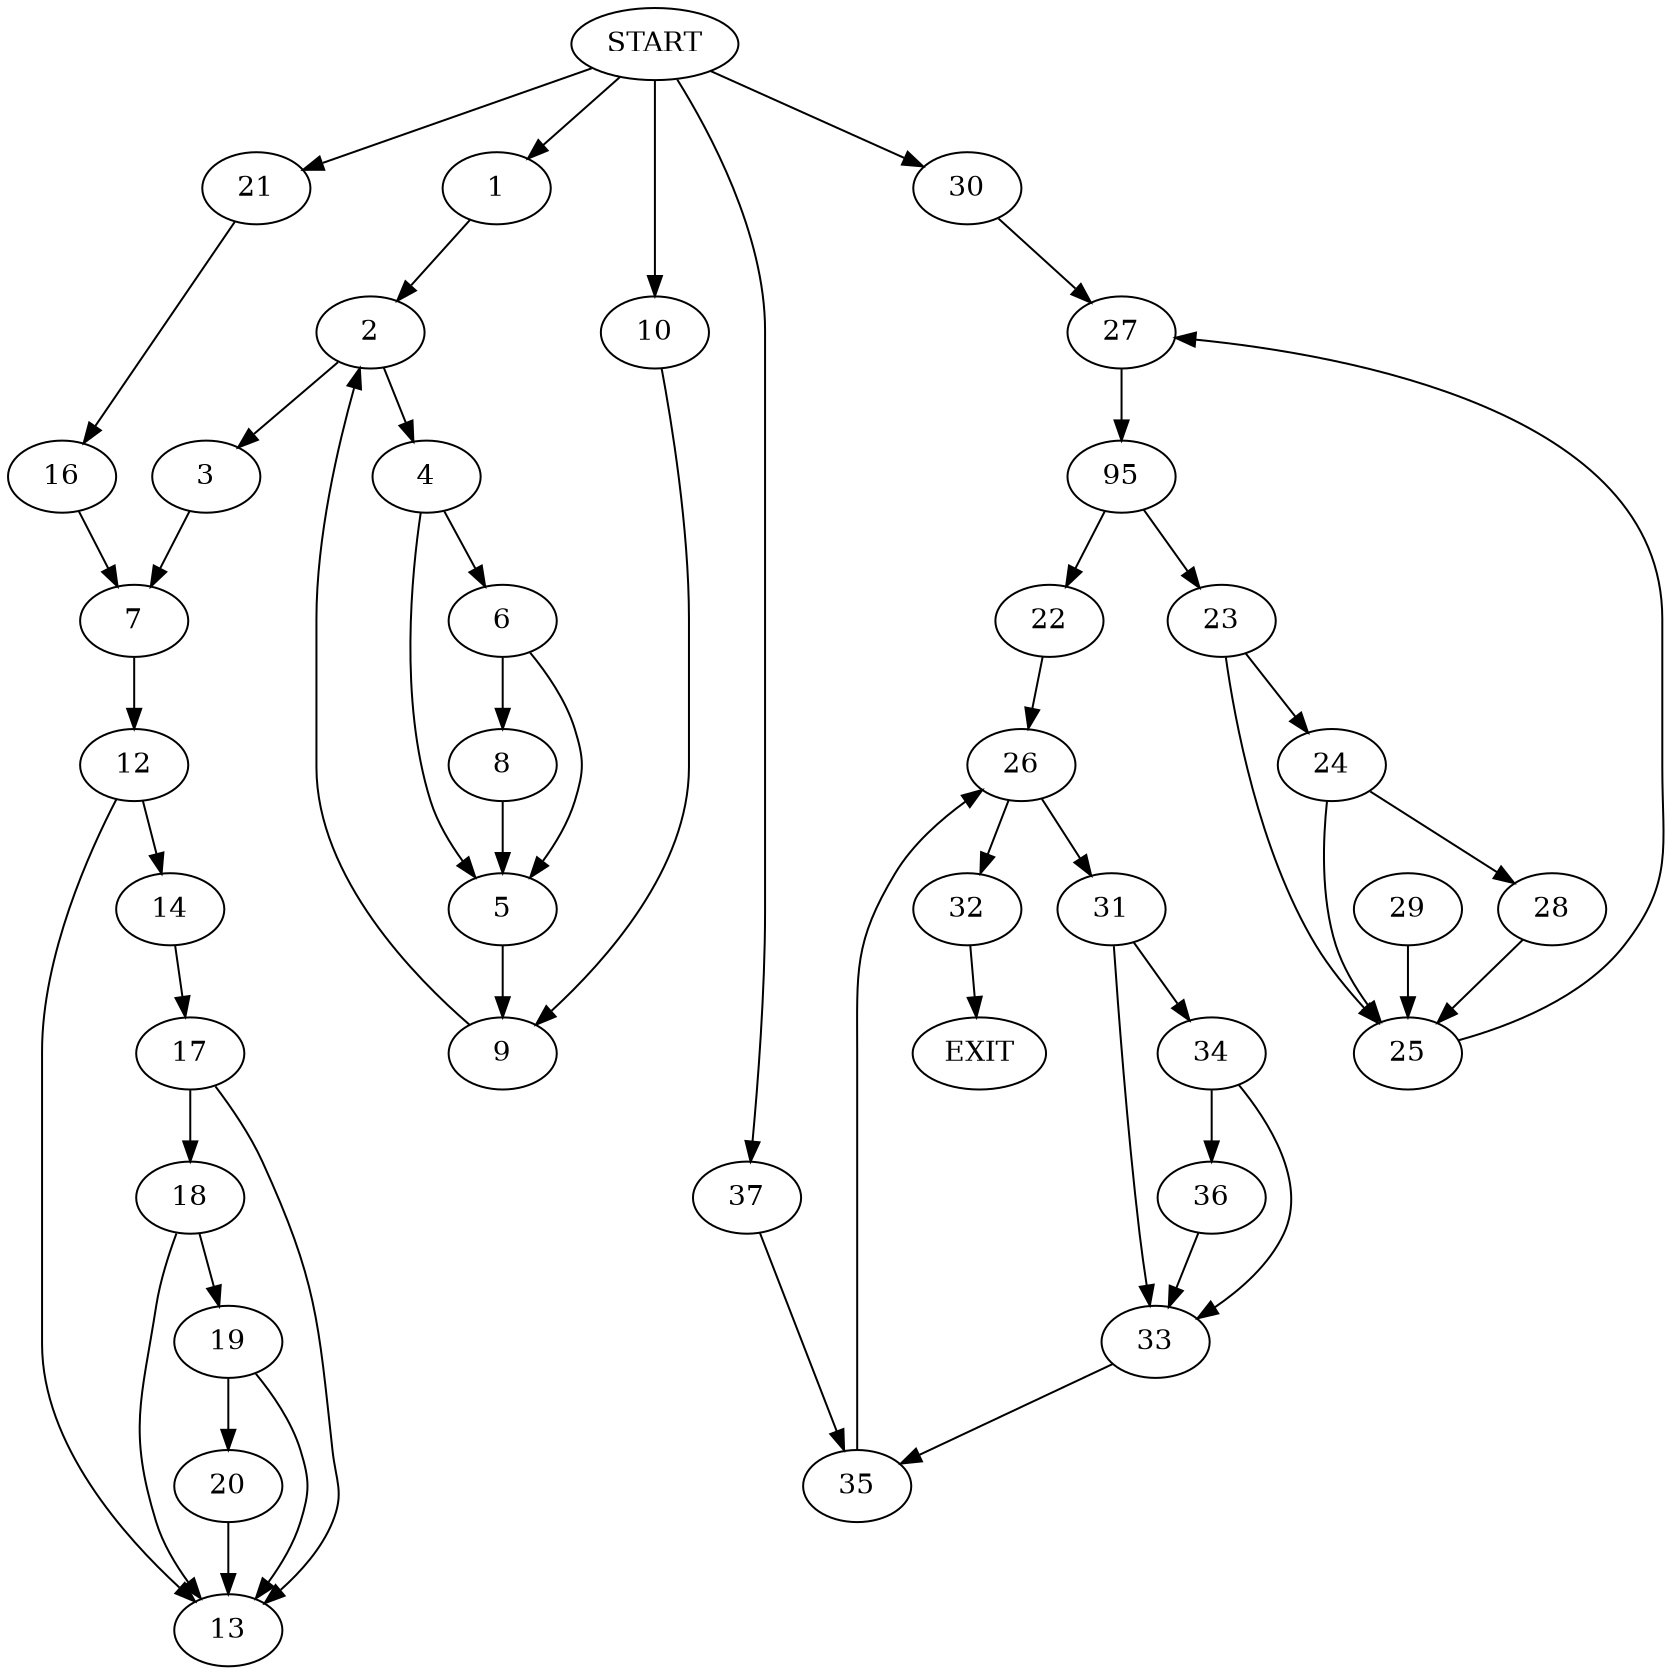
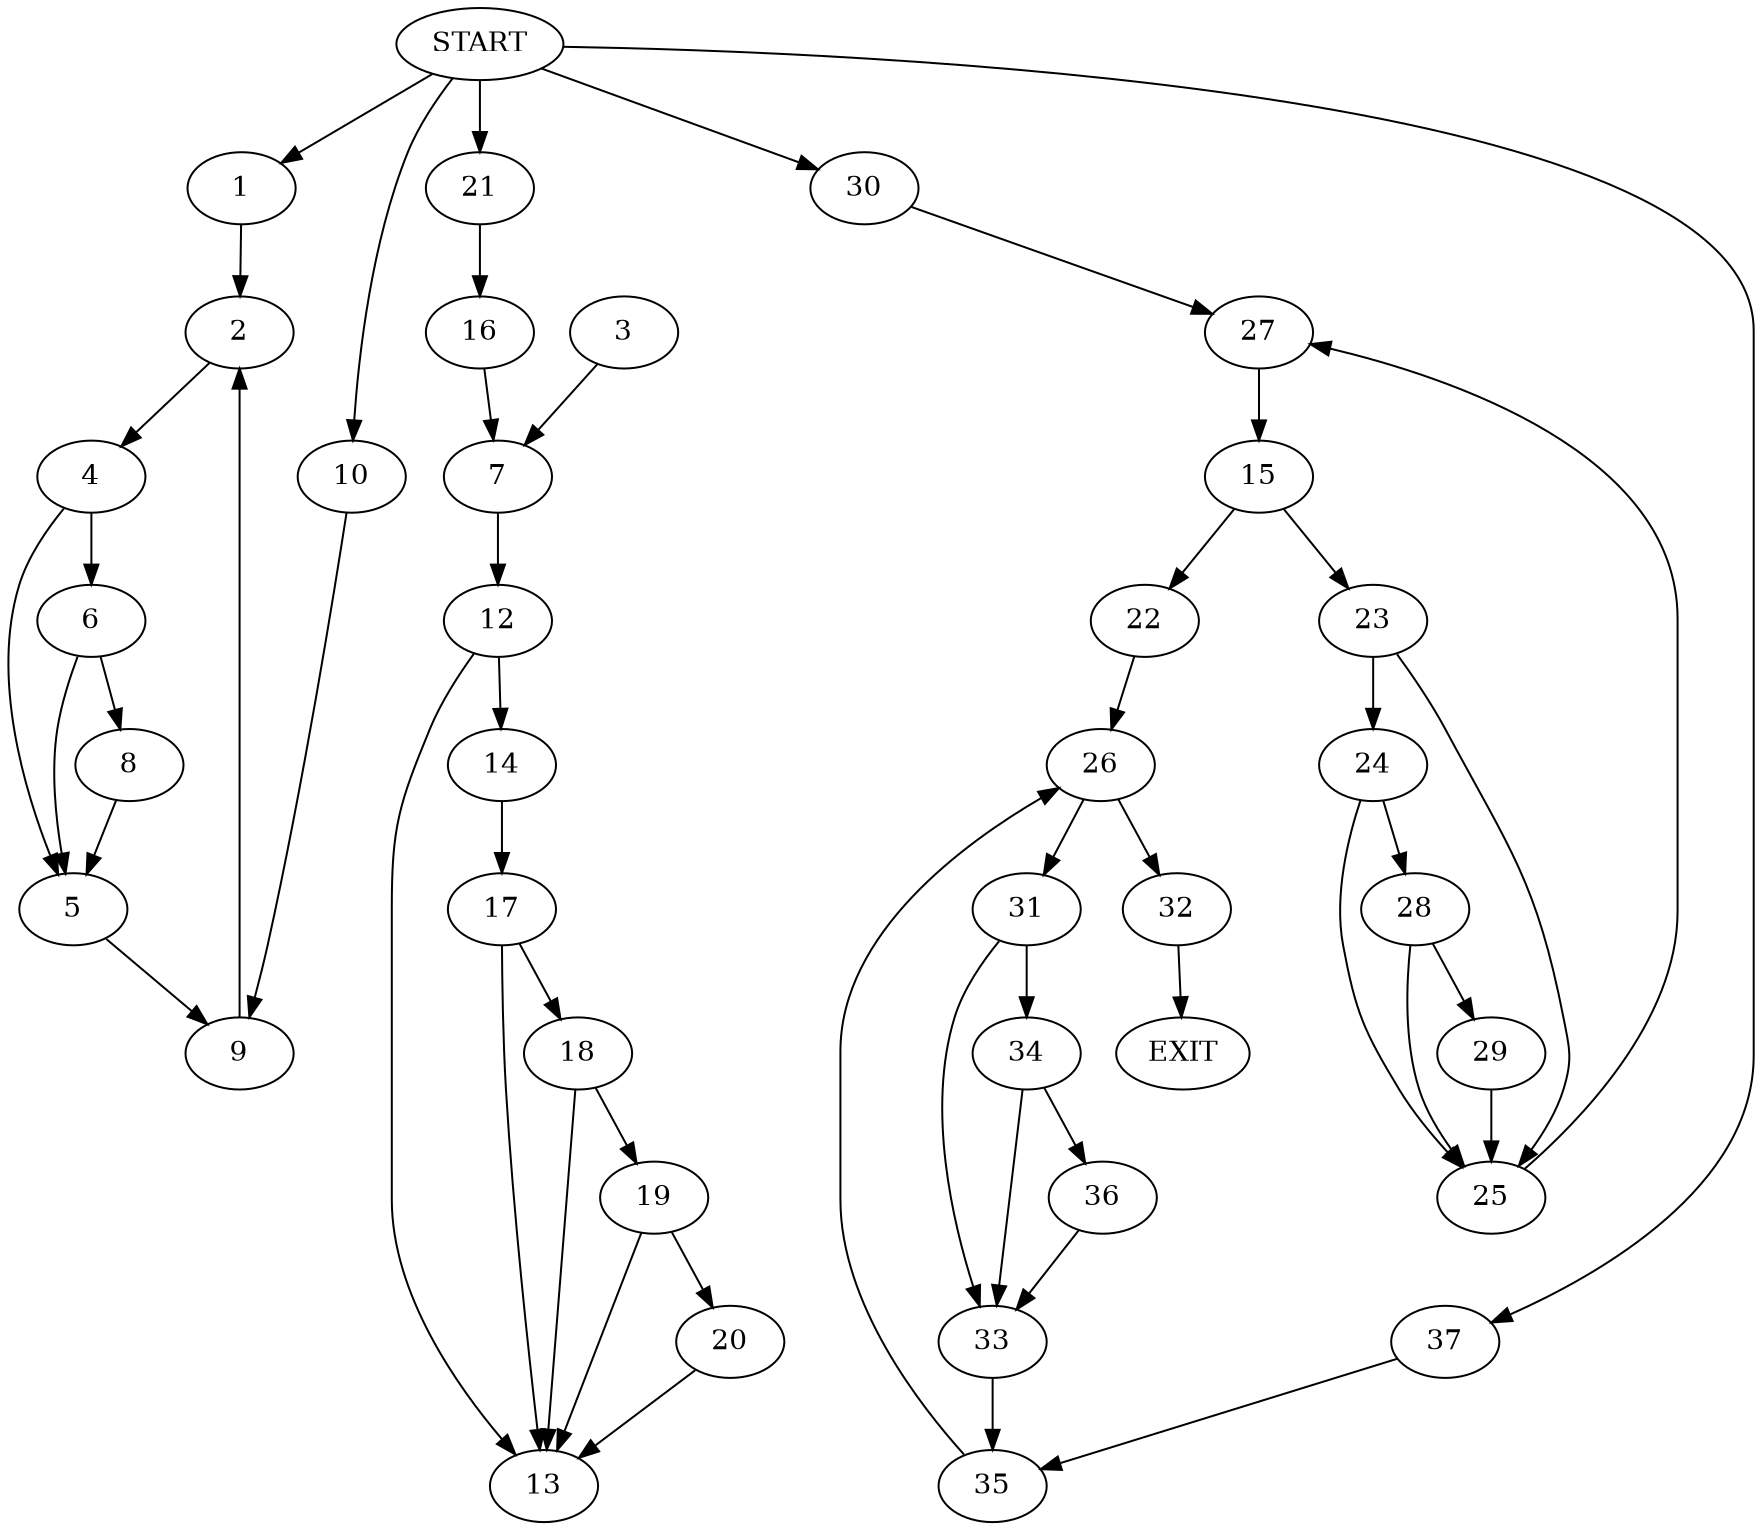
(296, 398) -> none
(1122, 477) -> (1259, 477)
none -> (1448, 972)
